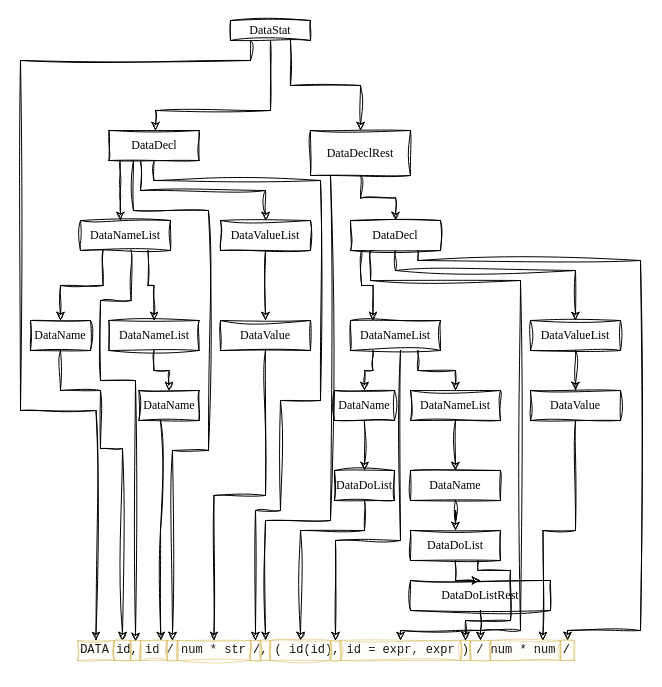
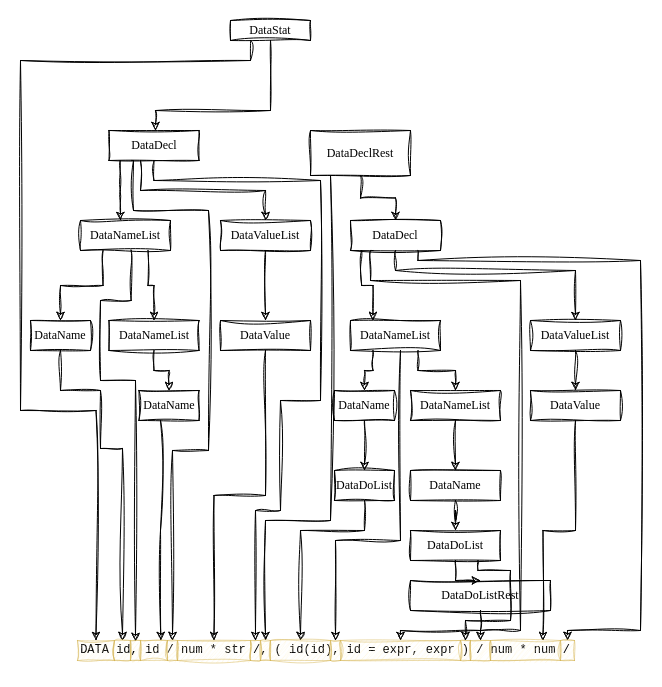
(323, 86) -> none
